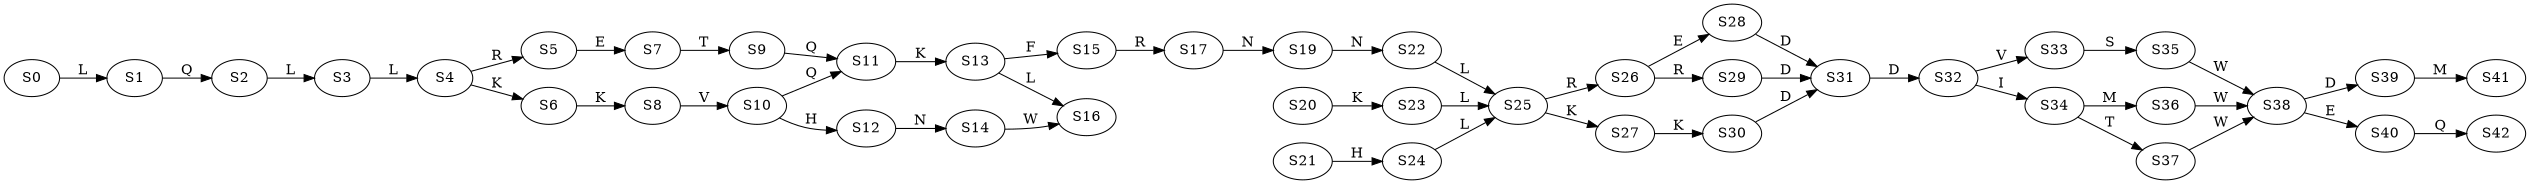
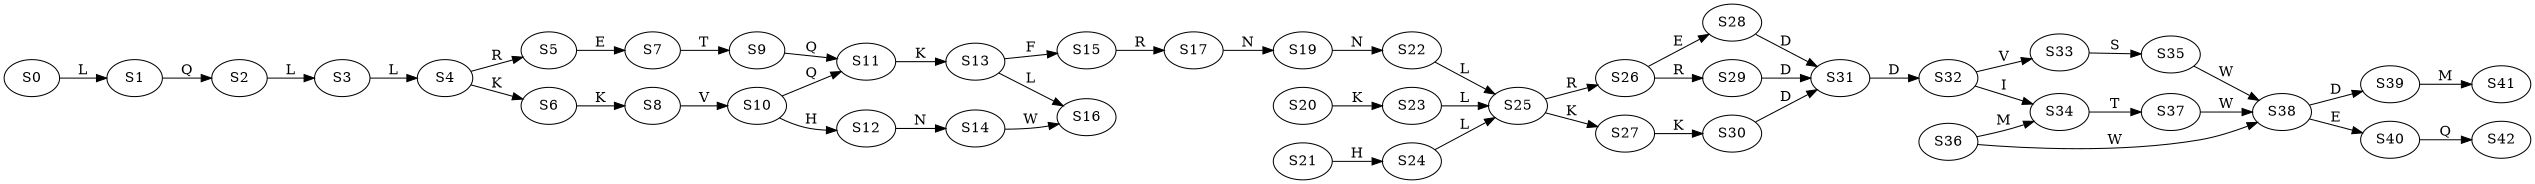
(2105, 106) -> (2001, 131)
